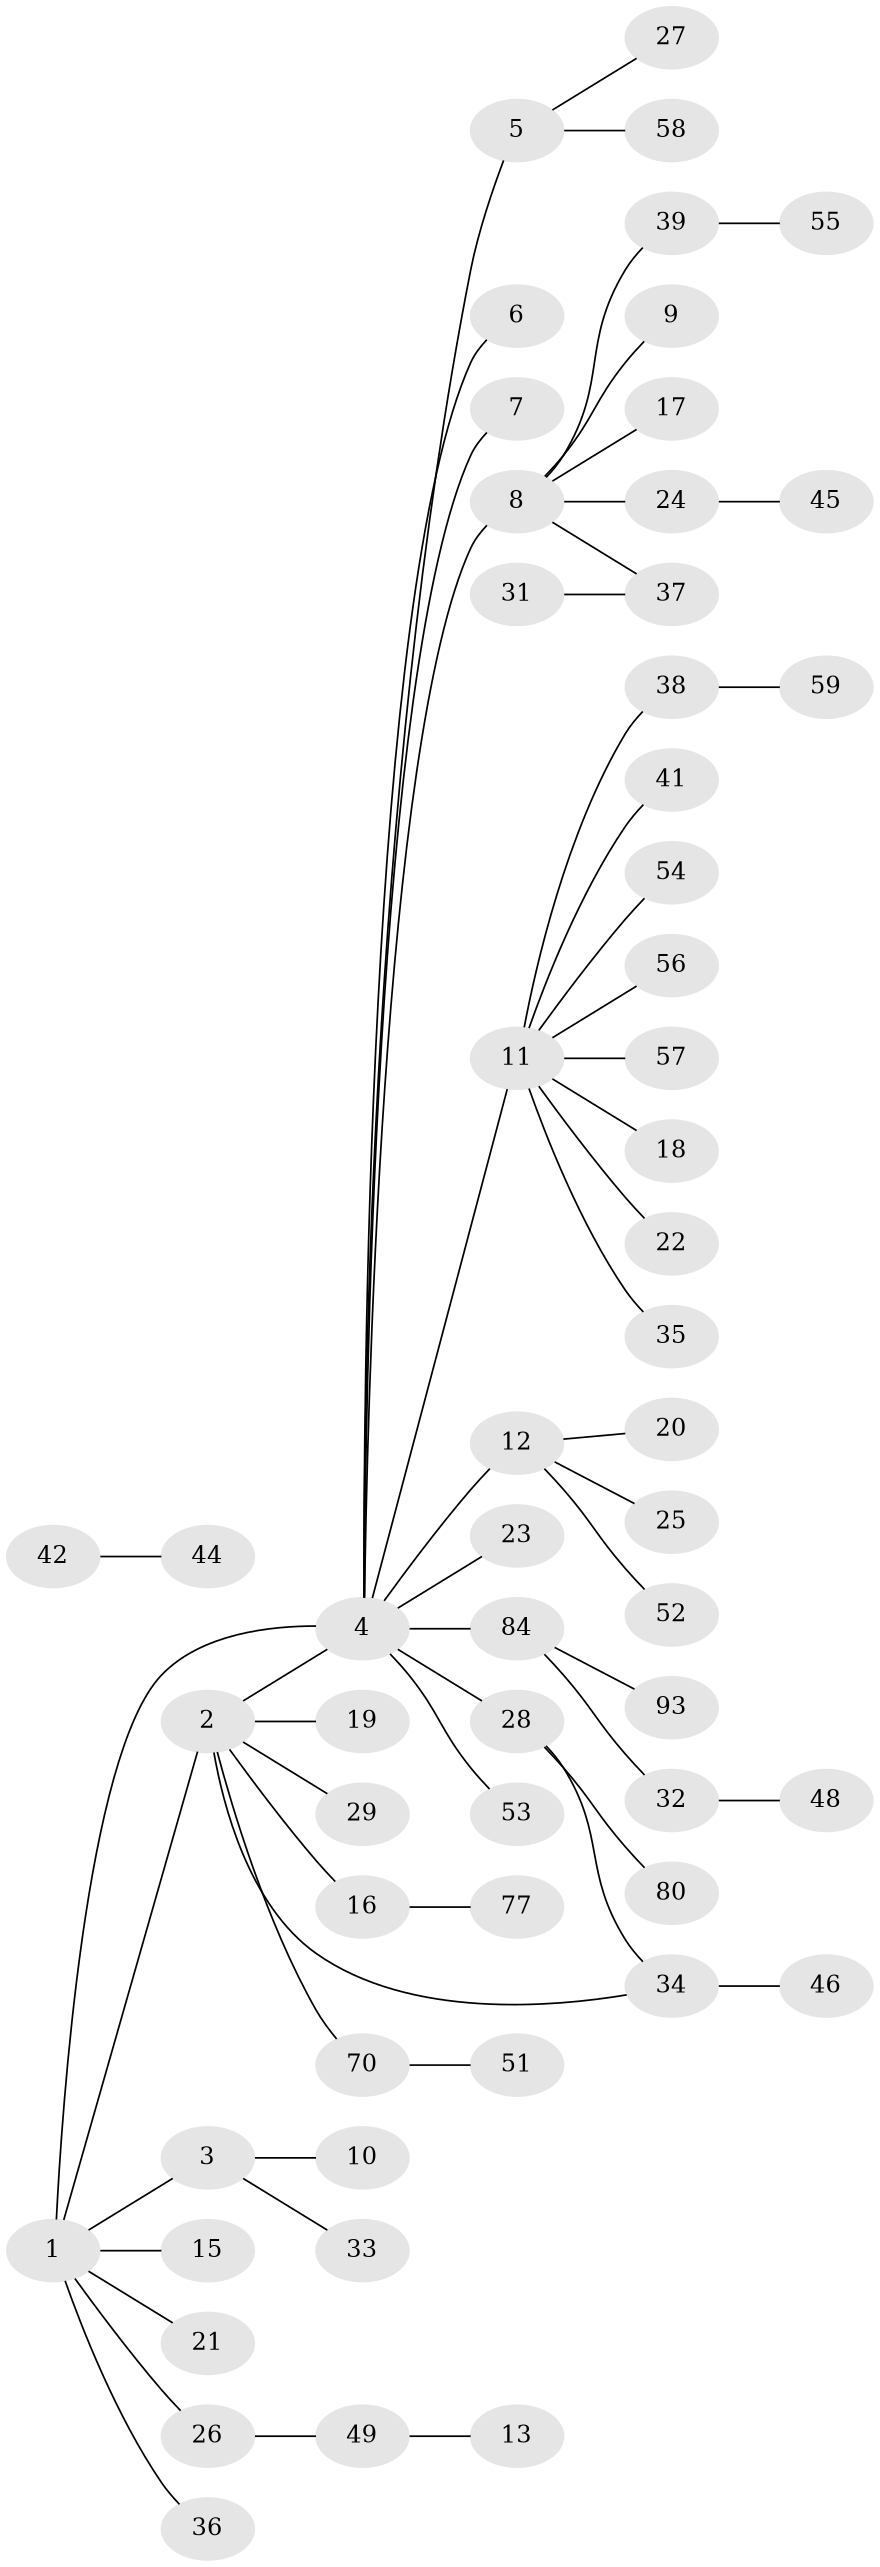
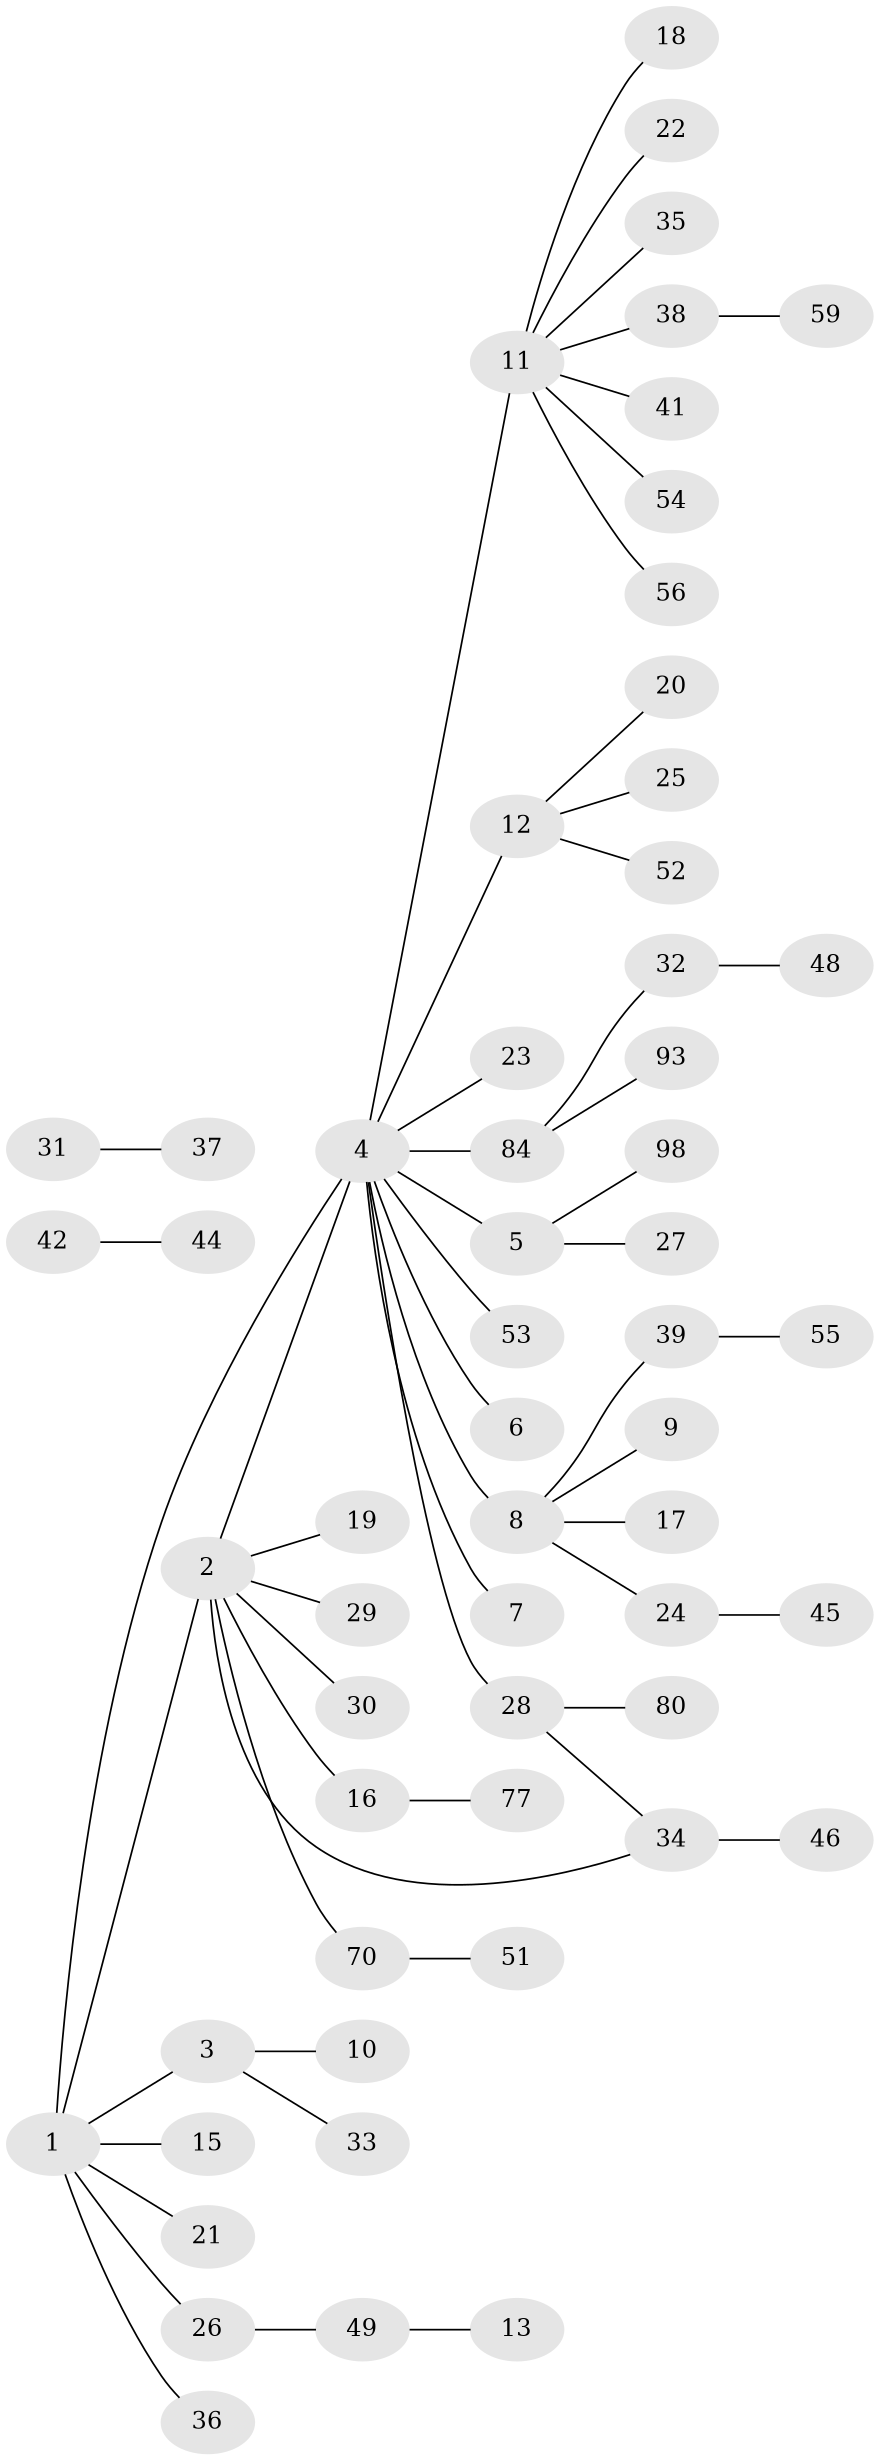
(672, 131) -> (672, 1151)
(594, 548) -> none
(672, 1058) -> none
none -> (363, 1708)
